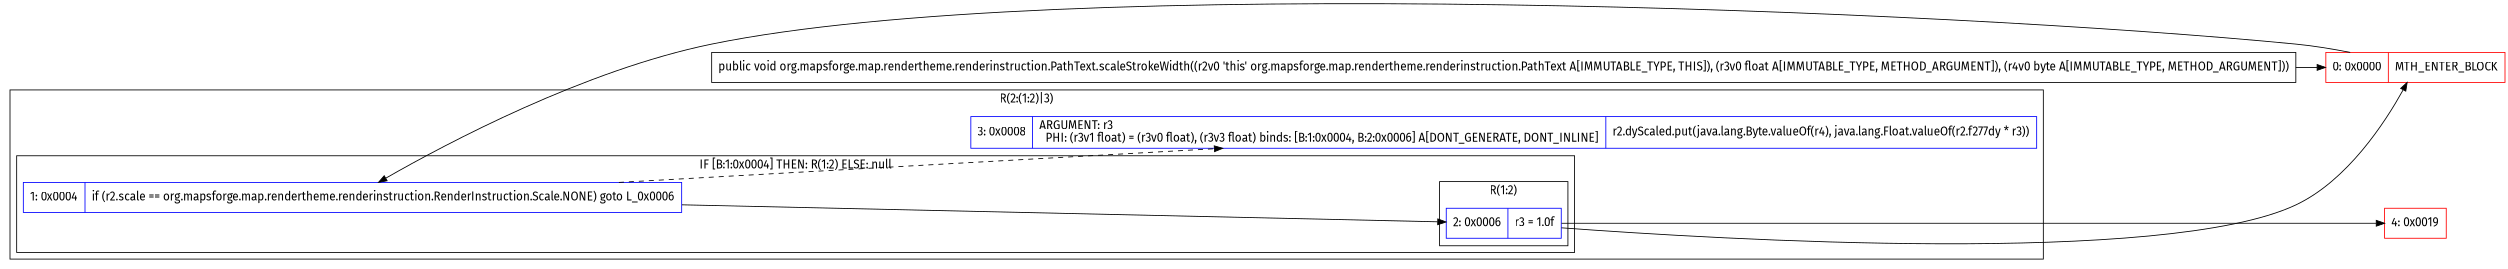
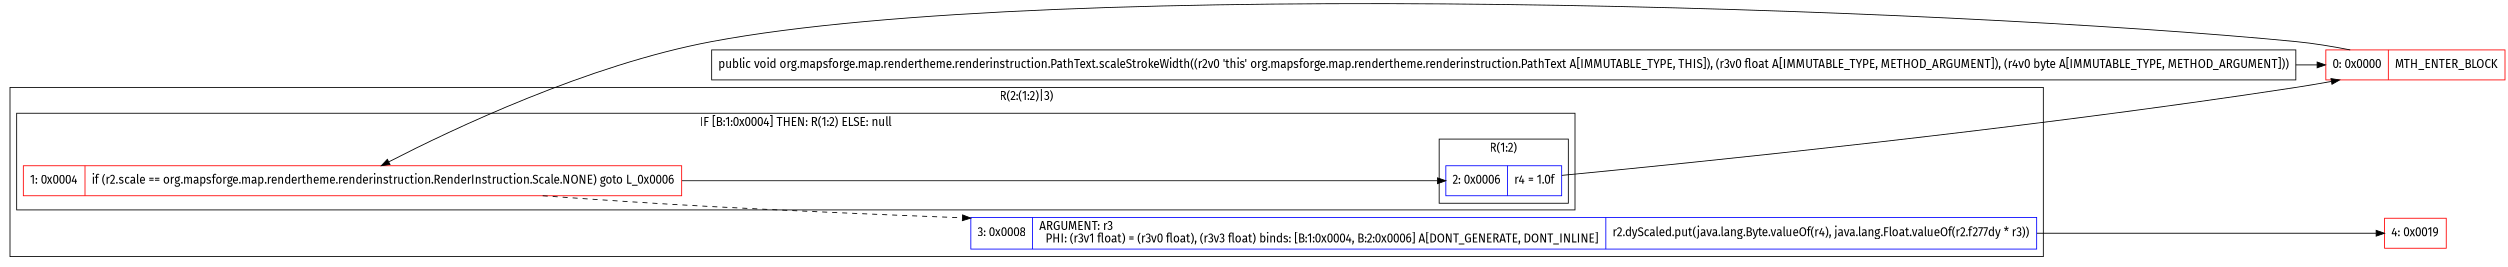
(352, 197) -> (352, 181)
(1535, 223) -> (1535, 180)
(1969, 223) -> (2207, 233)
